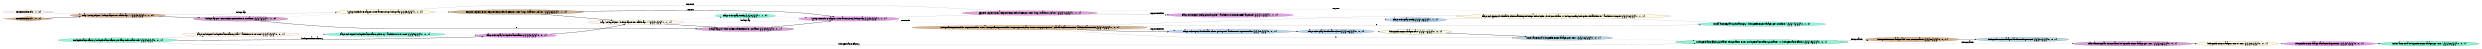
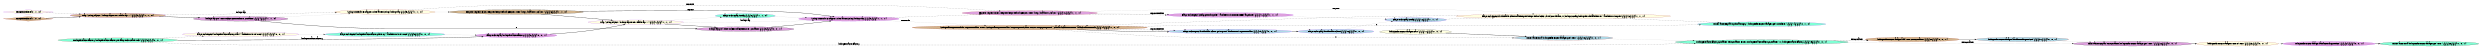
(1376, 32) -> (1368, 25)
